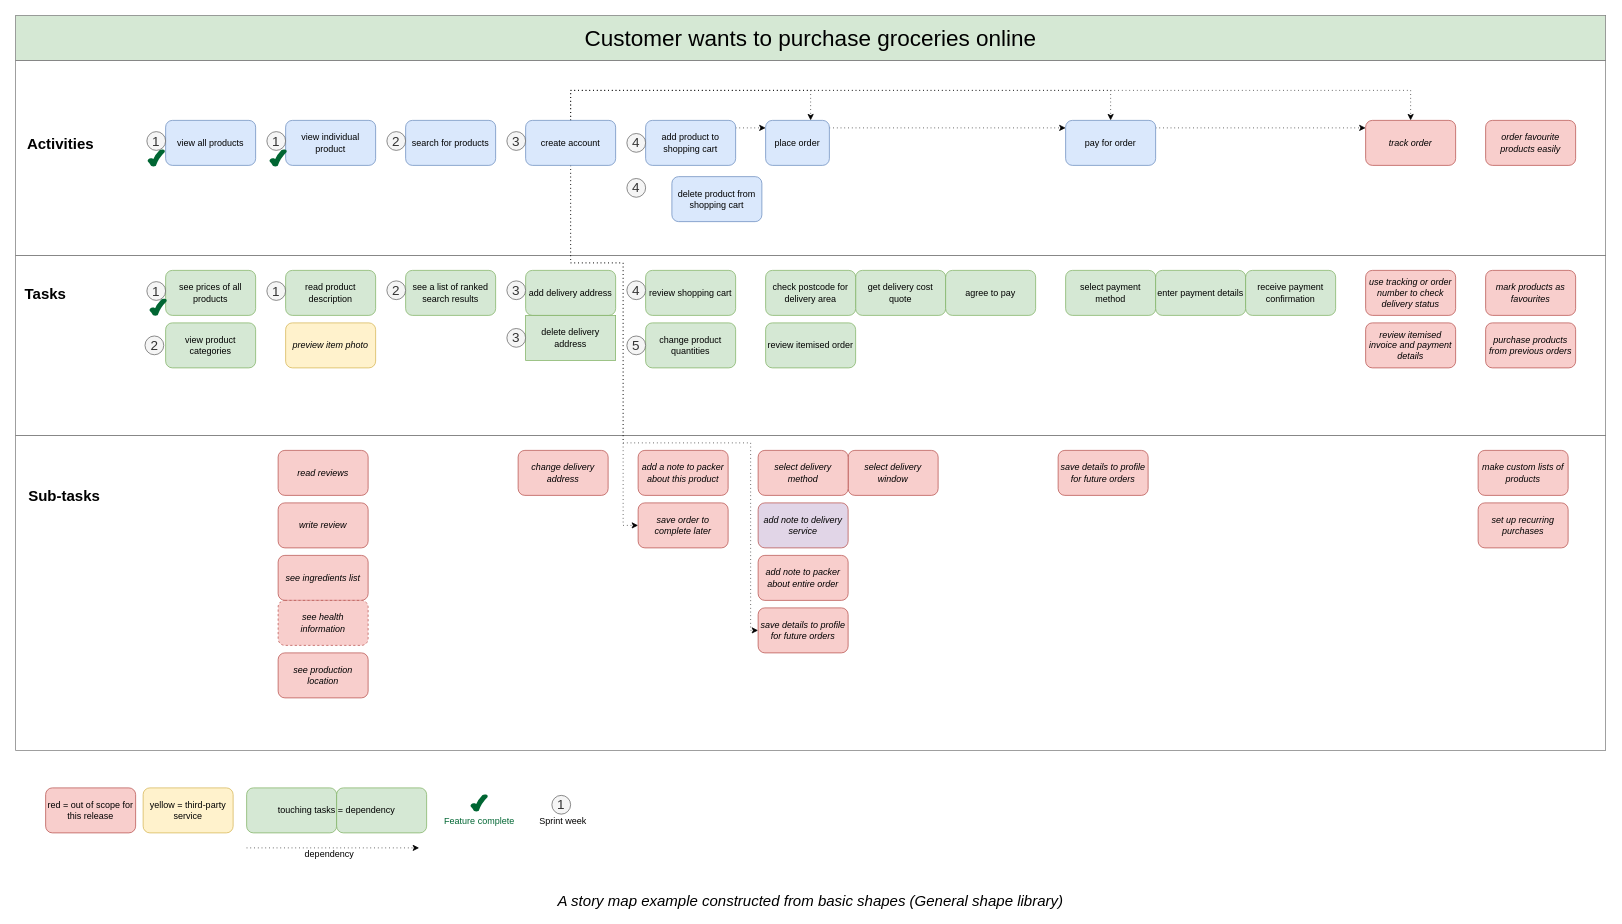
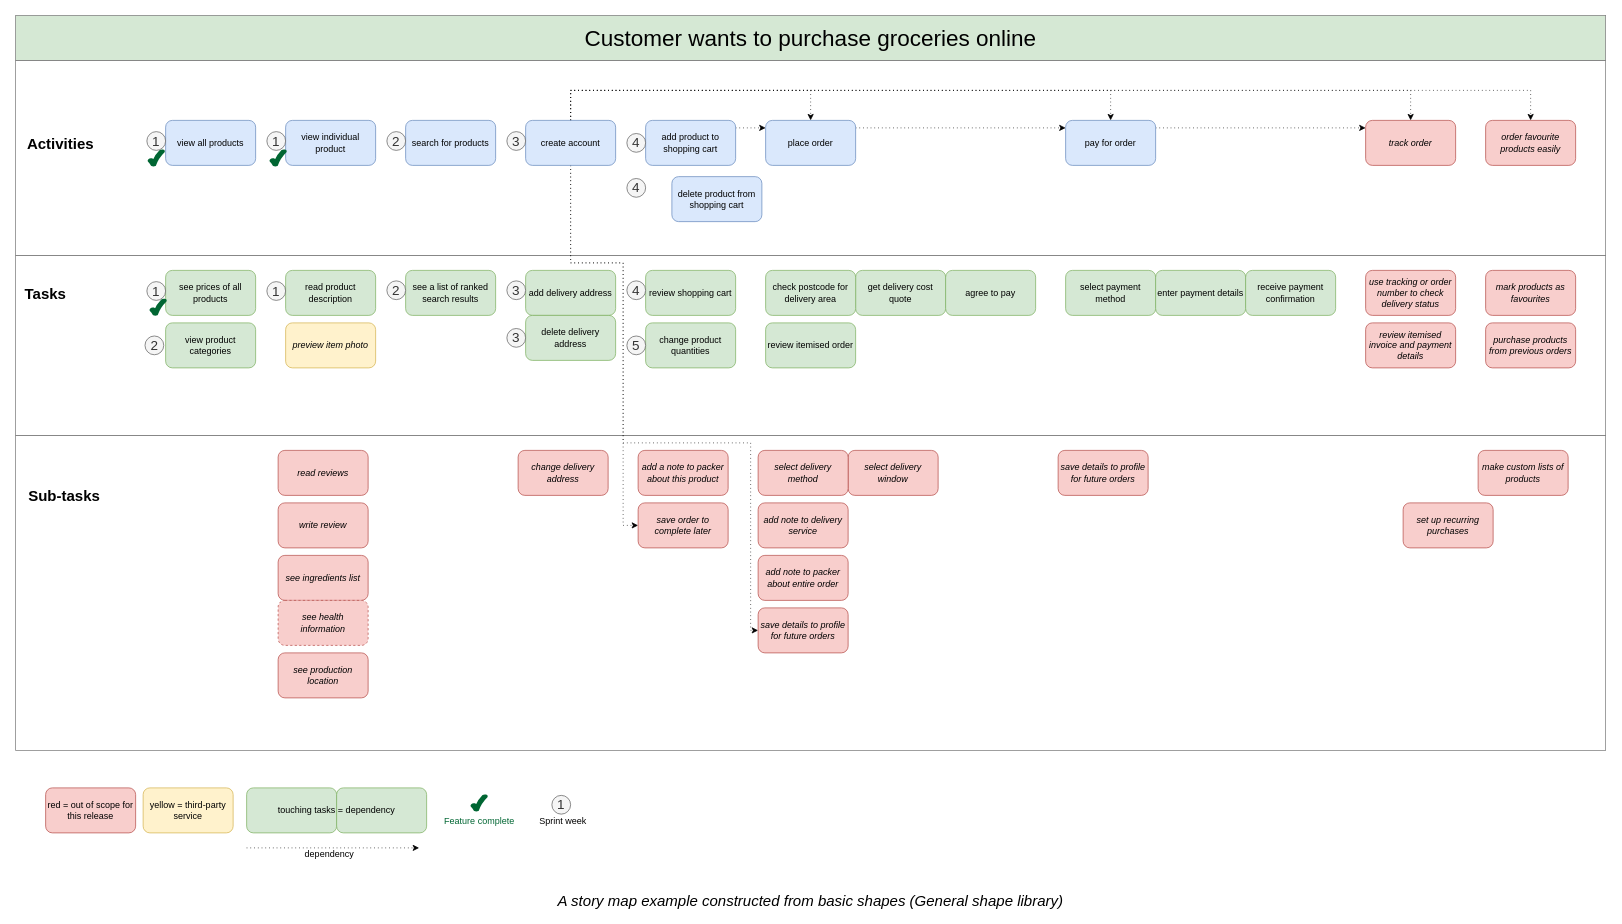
none -> (1530, 114)
(797, 143) -> (810, 143)
(570, 338) -> (570, 338)
(803, 525) -> (803, 525)
(1523, 525) -> (1448, 525)
